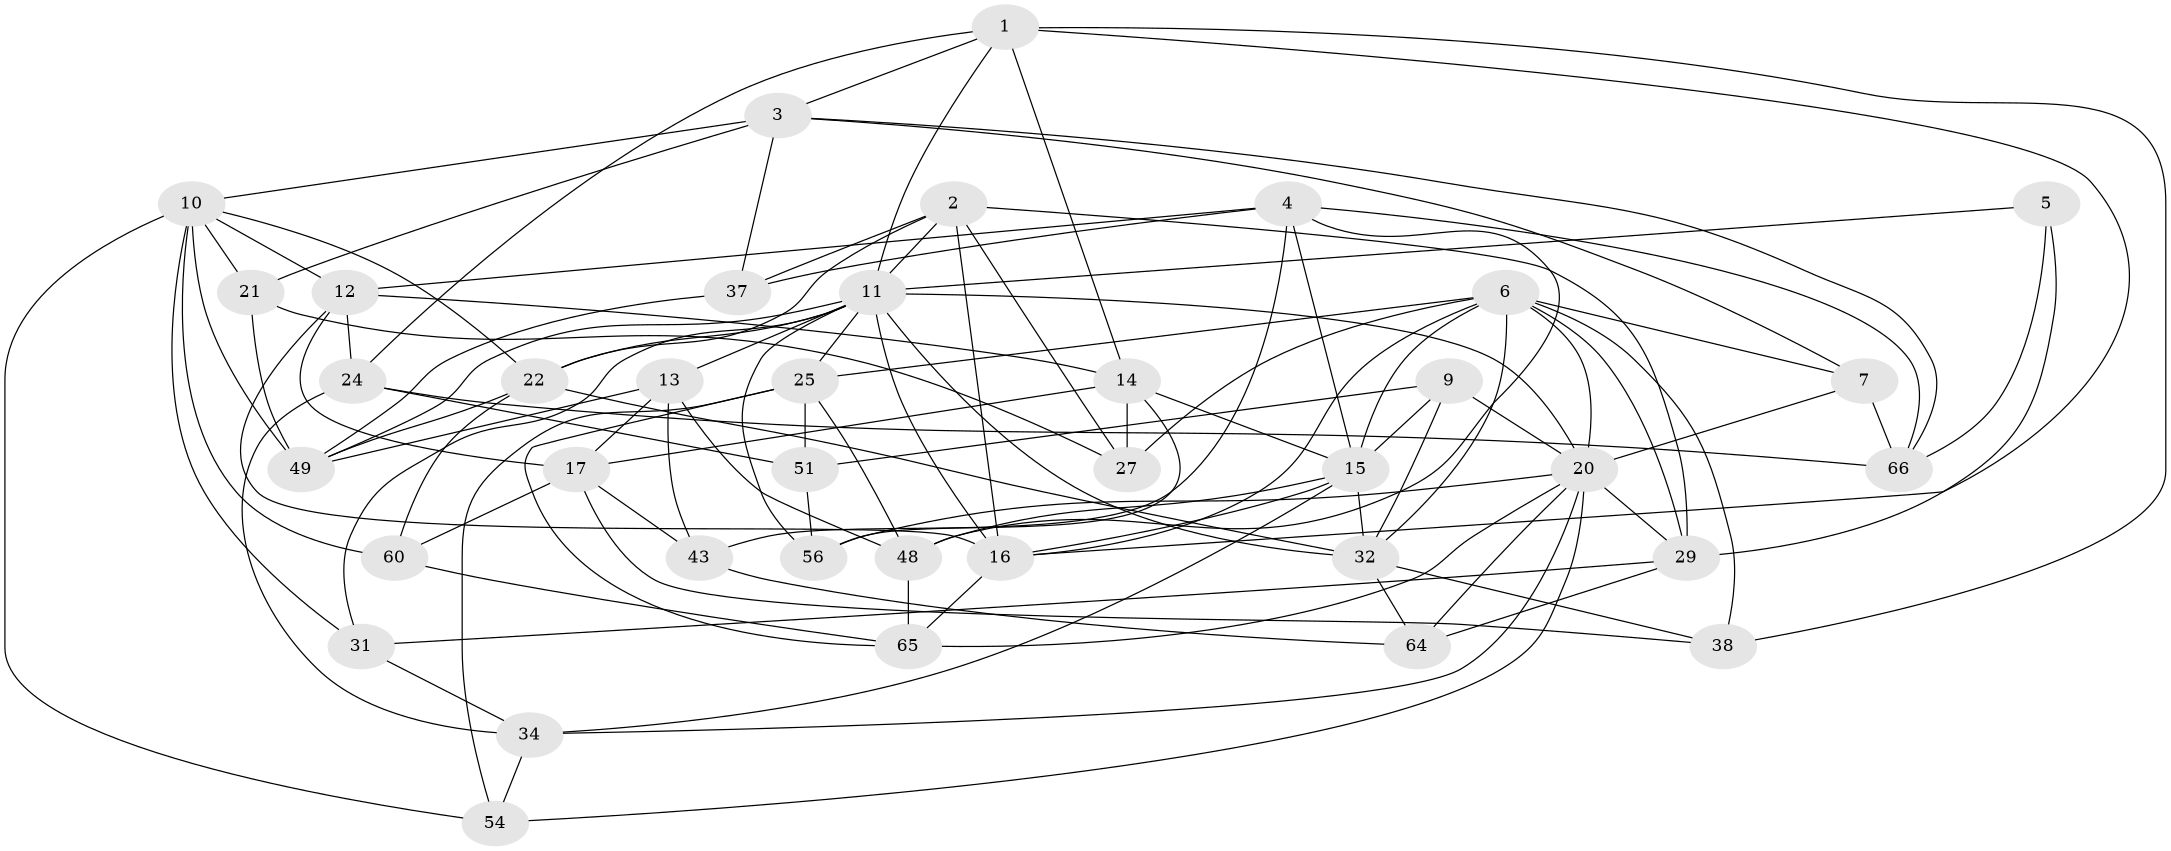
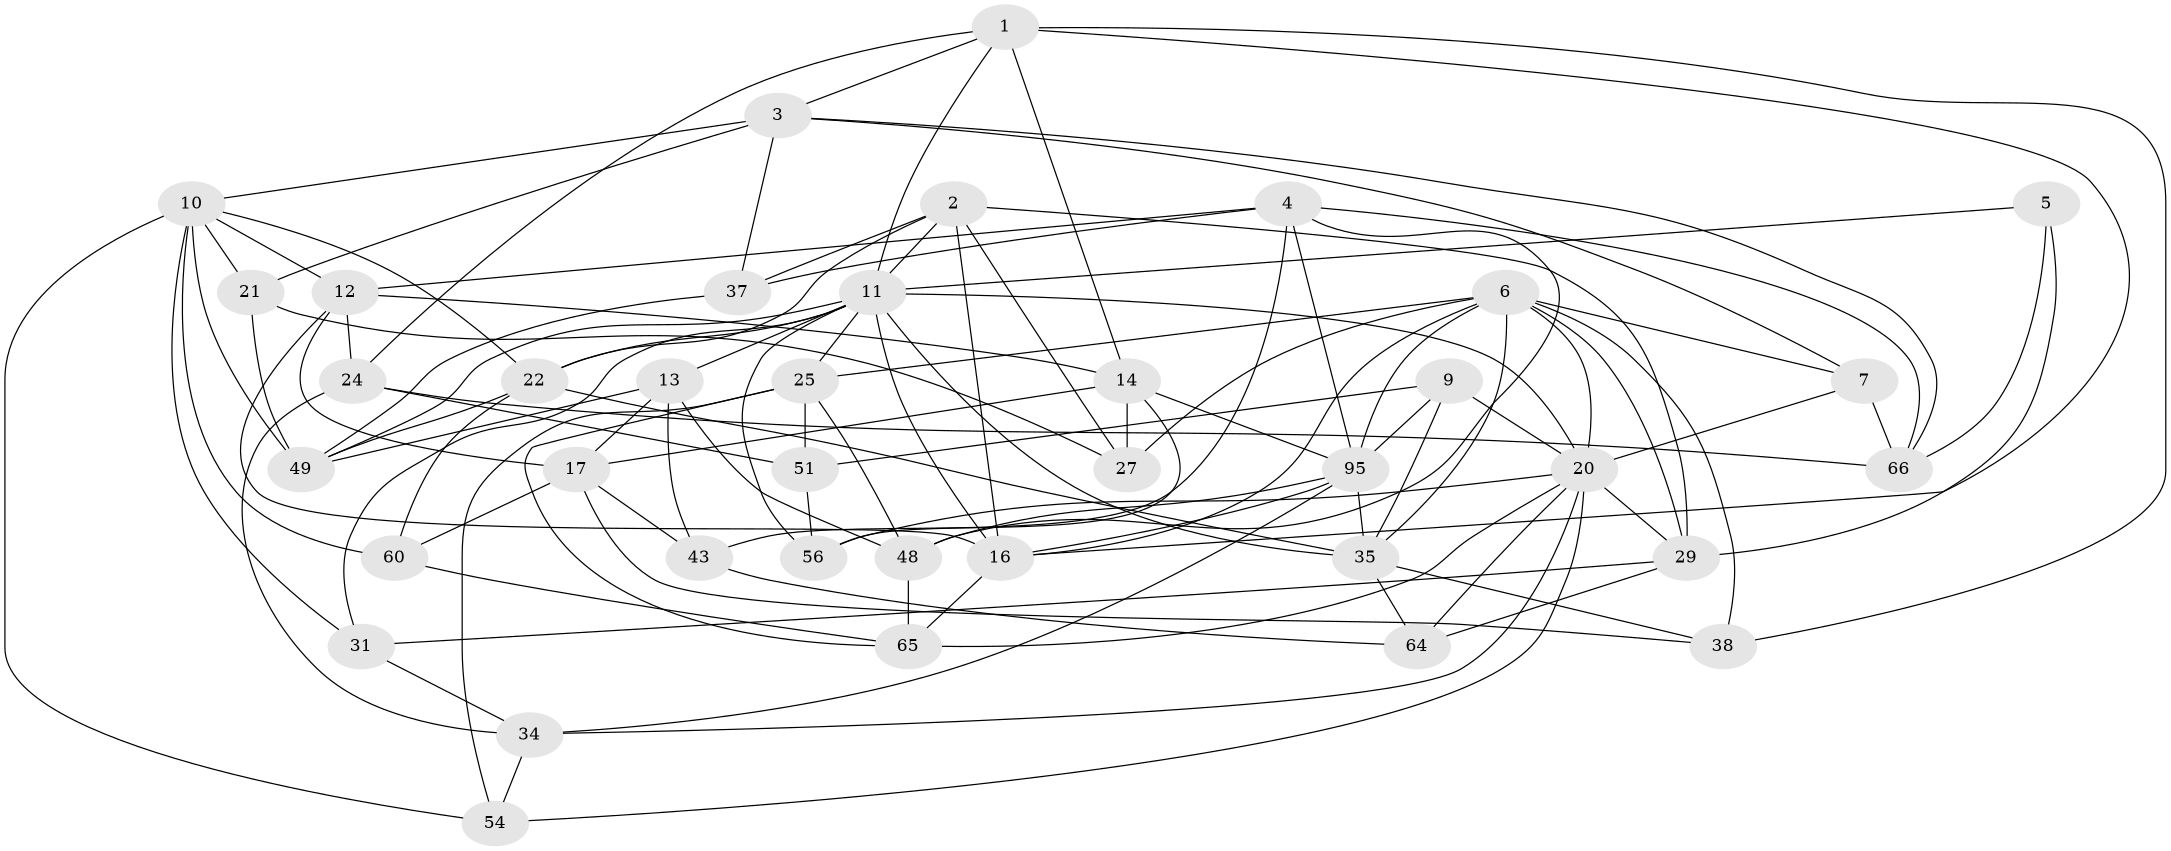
(1356, 470) -> (1356, 470)
(1366, 558) -> (1366, 558)
